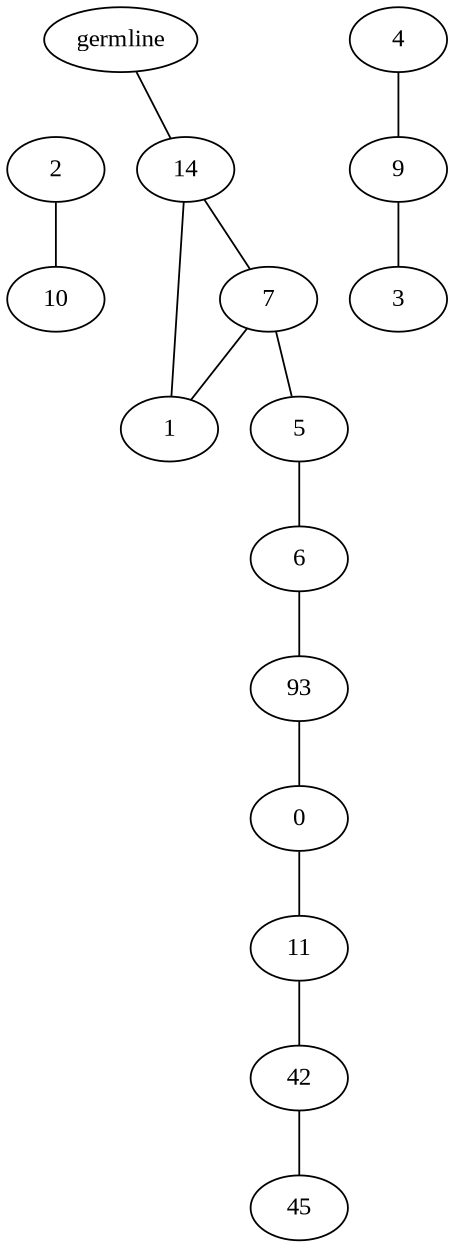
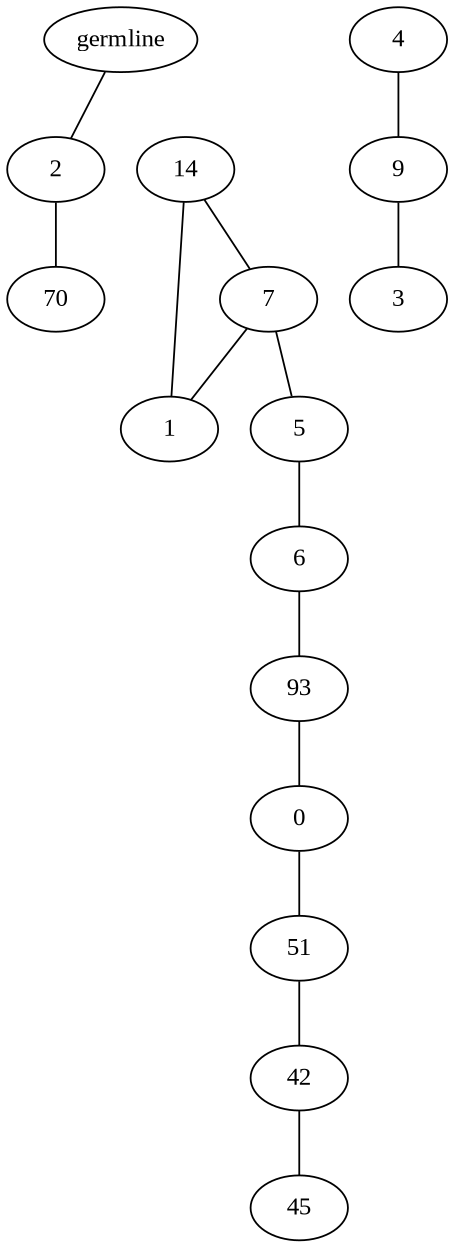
(154, 105) -> (88, 105)
(56, 299) -> (56, 299)
(299, 948) -> (299, 948)
